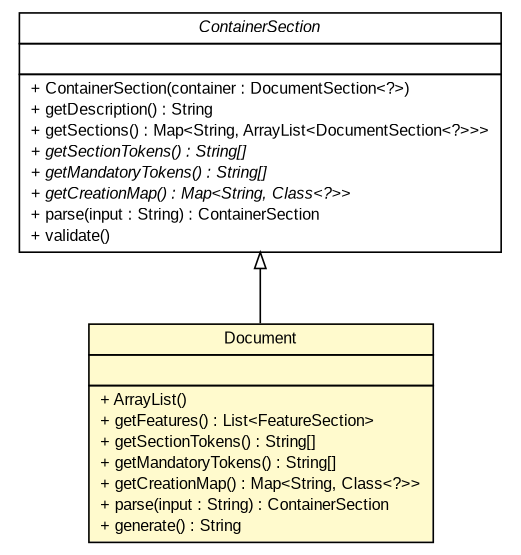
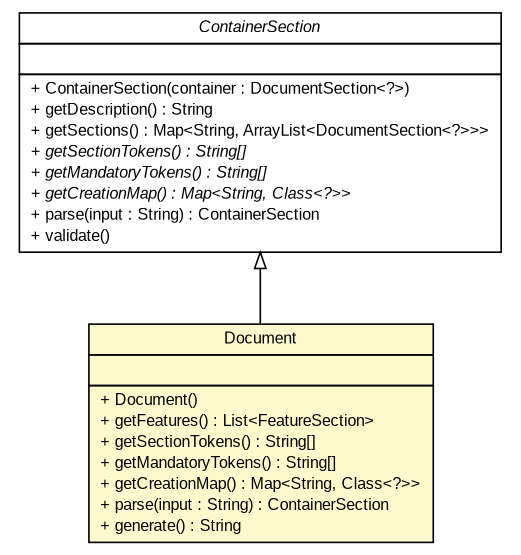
(144, 400) -> (150, 400)
